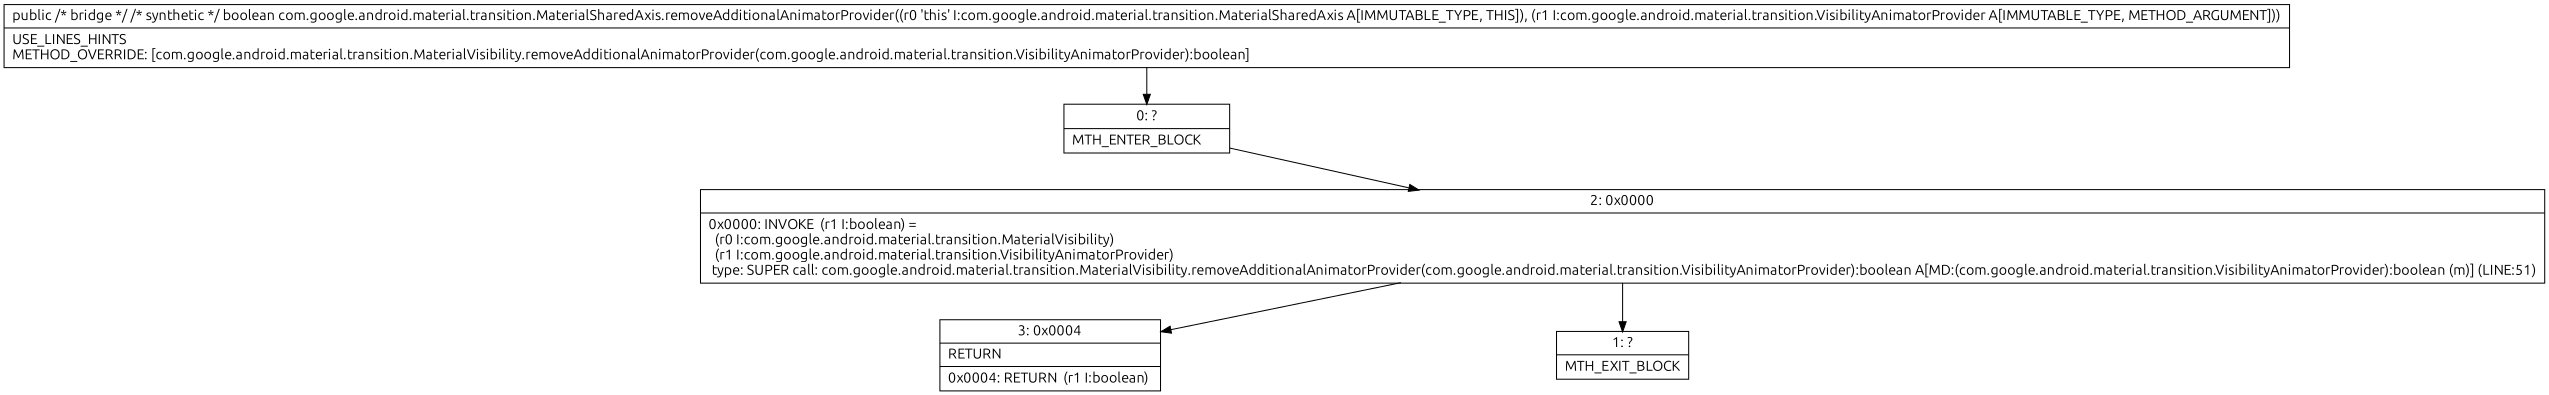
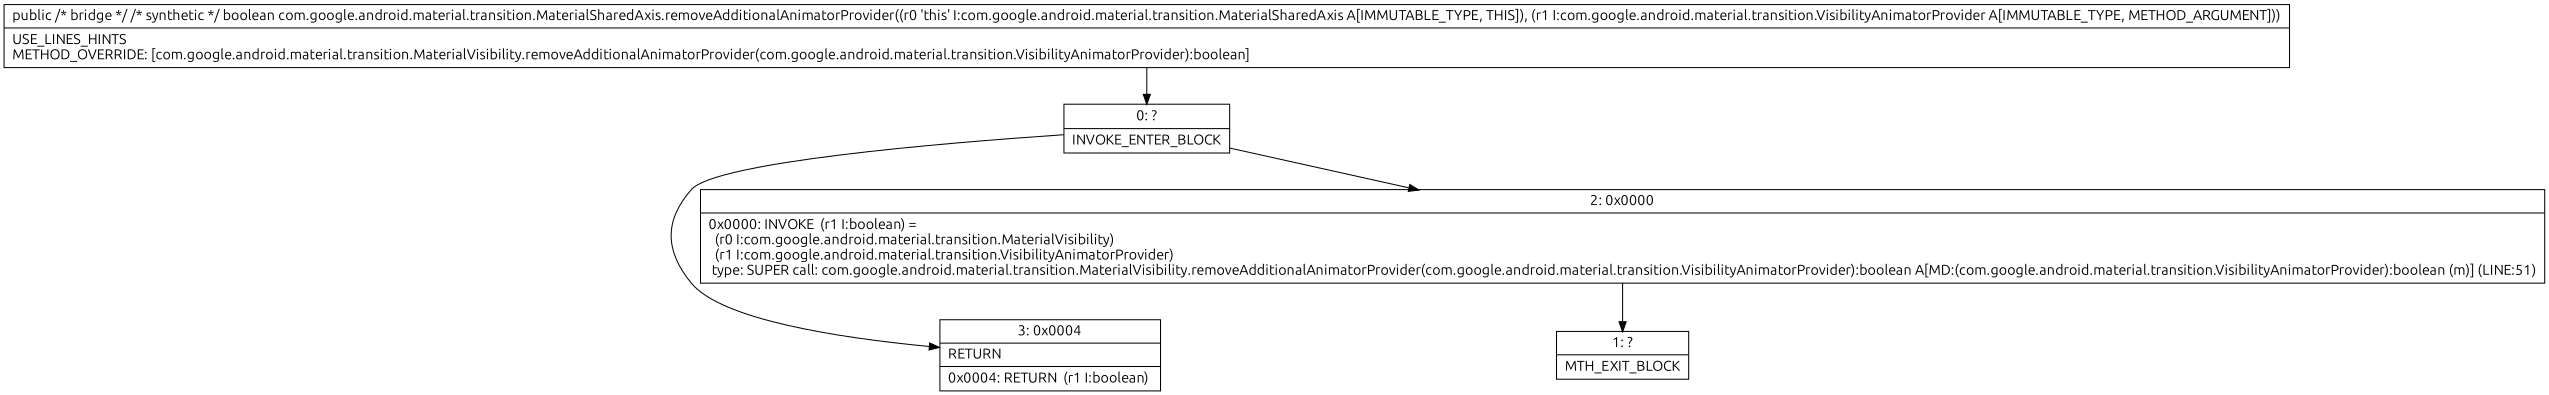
(1137, 140) -> (1147, 140)
(1286, 306) -> (702, 184)
